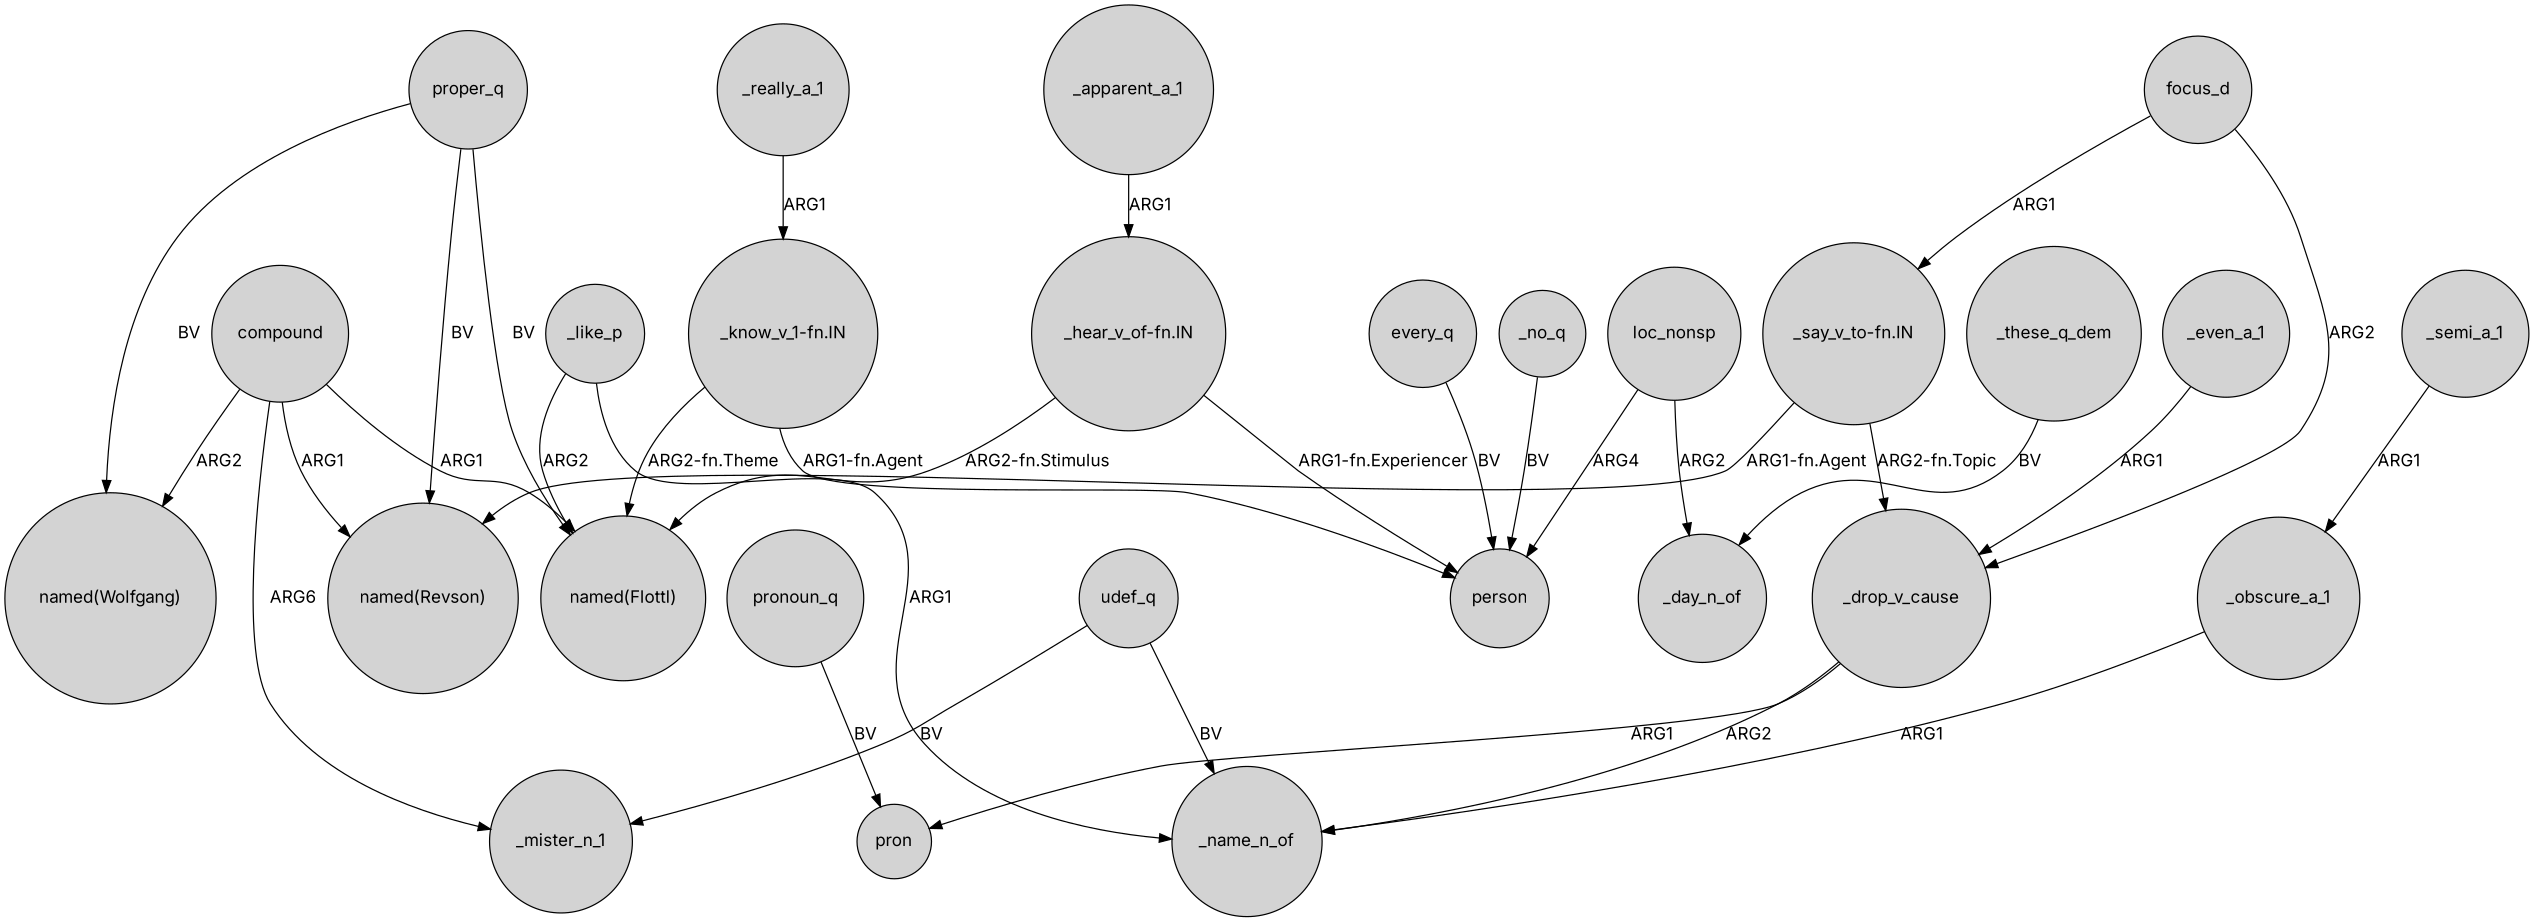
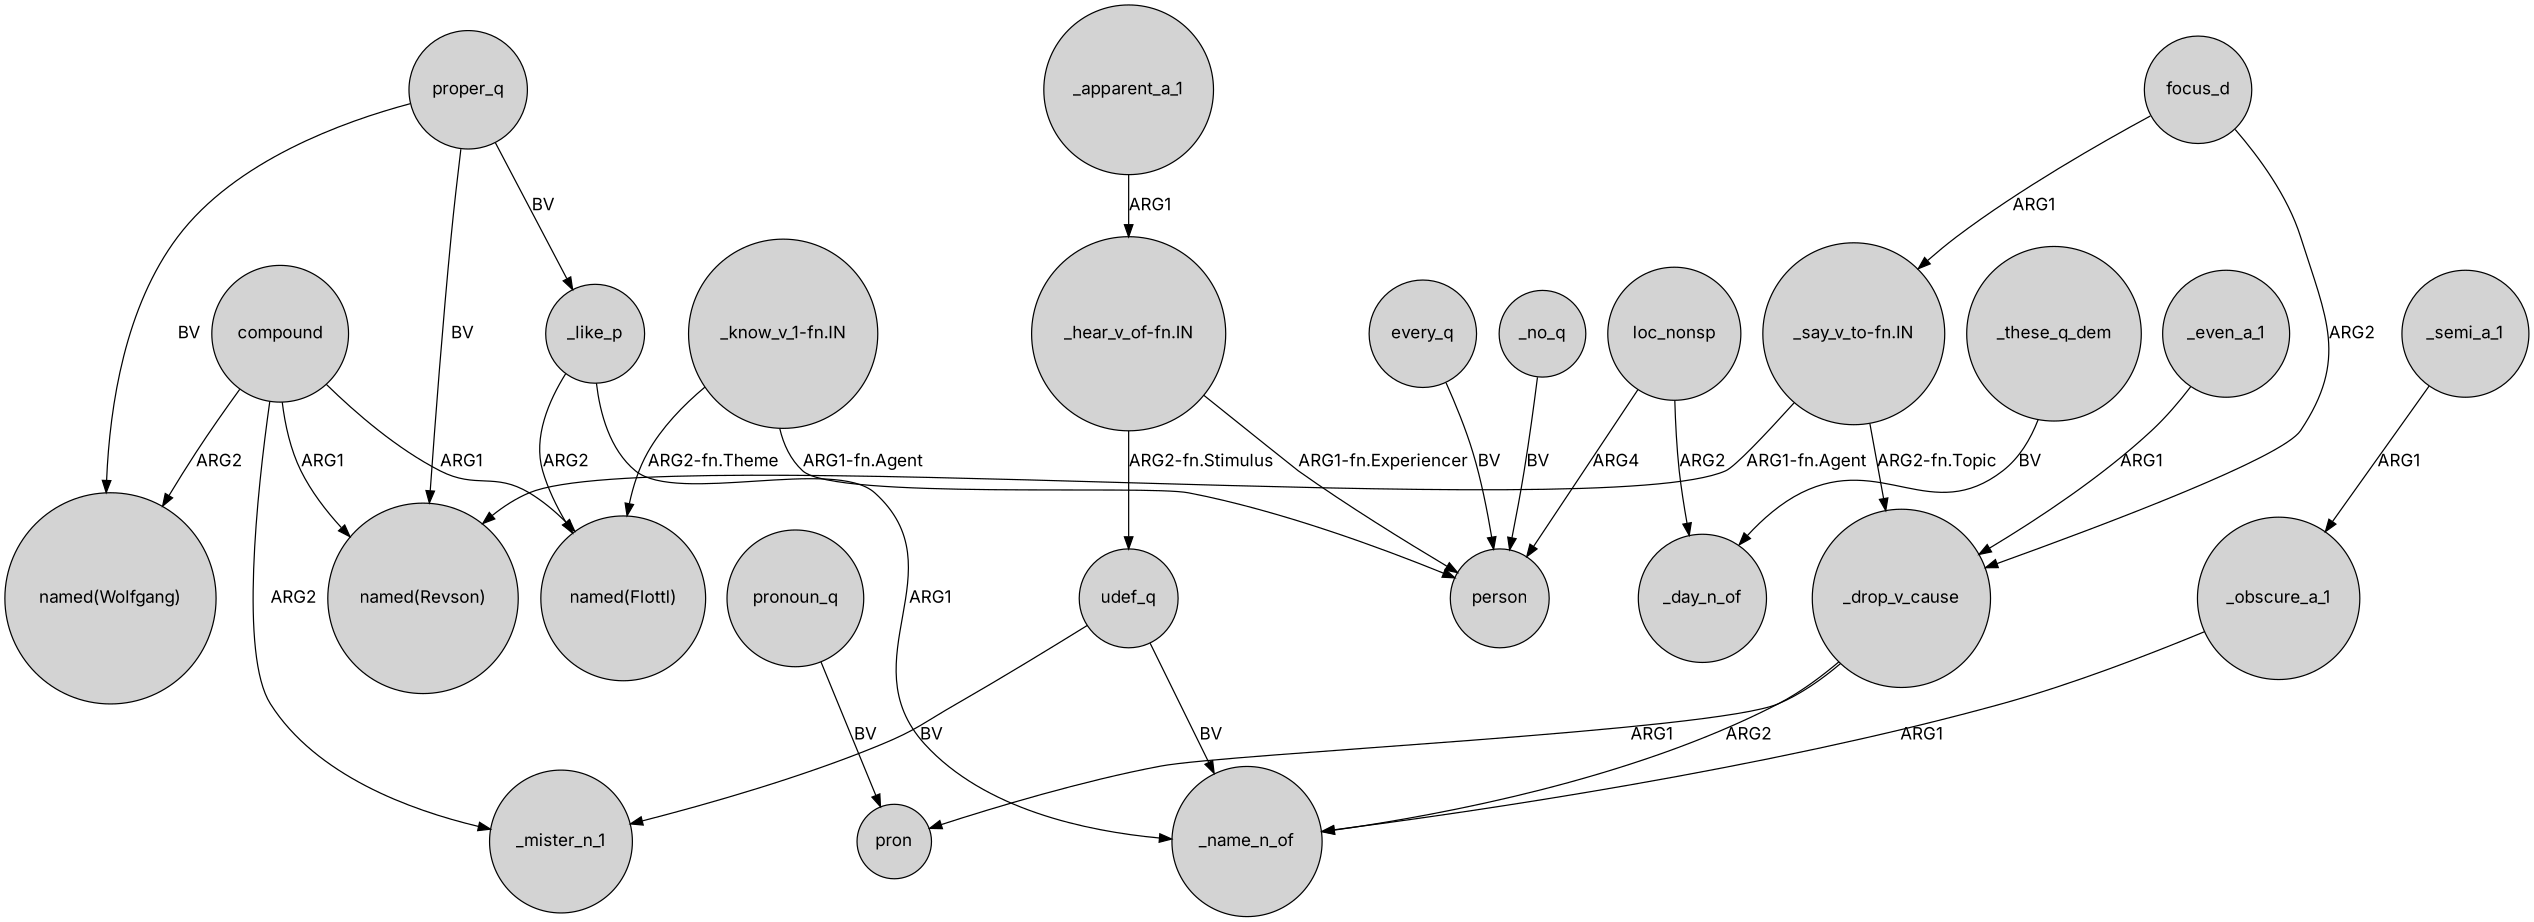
(783, 90) -> none
(495, 344) -> (531, 211)
(932, 470) -> (1129, 473)
(294, 598) -> (294, 598)
